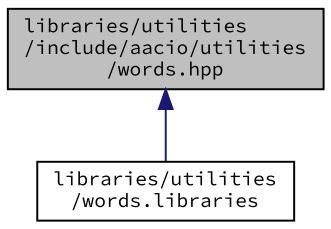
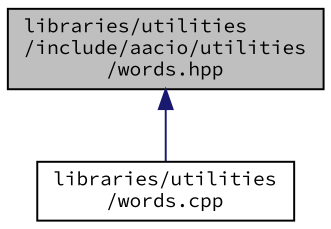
(166, 191) -> (166, 191)
